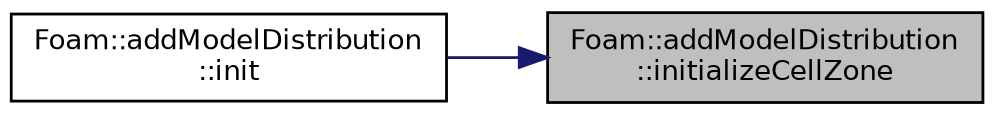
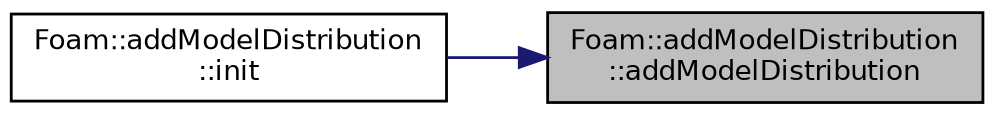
(765, 58) -> (765, 58)
